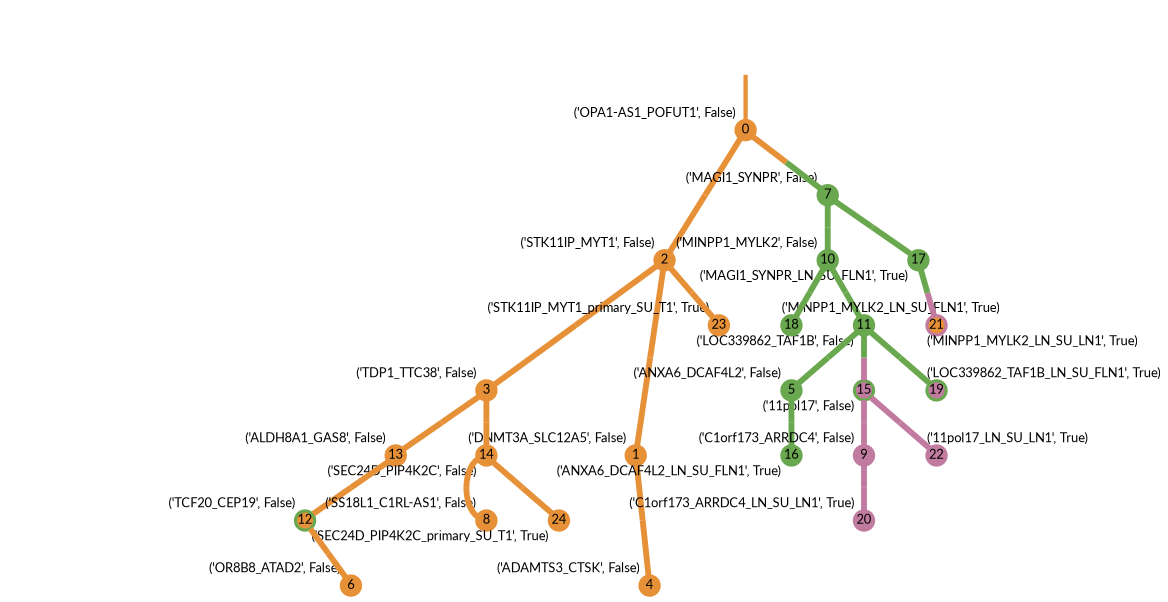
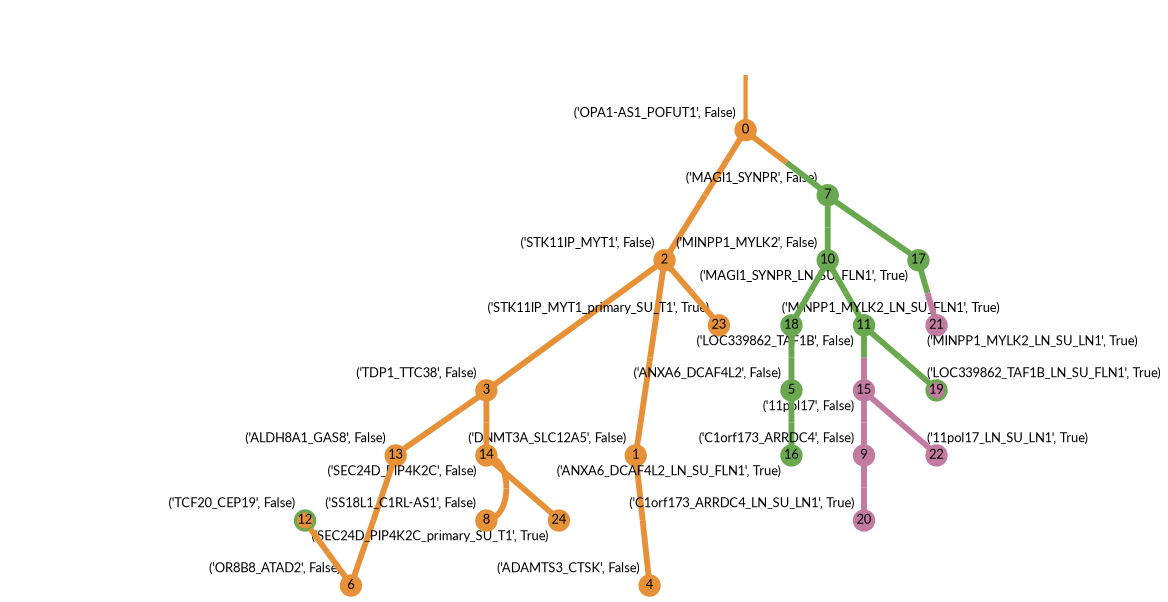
(937, 325) -> (937, 325)
(828, 358) -> (791, 358)
(864, 390) -> (864, 390)
(351, 488) -> (373, 520)
(466, 488) -> (506, 488)
